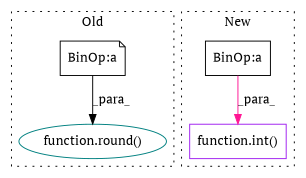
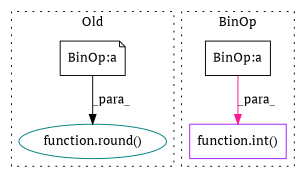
(238, 22) -> (238, 22)
